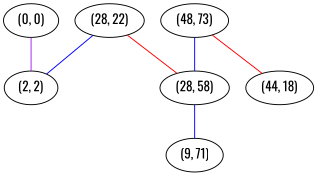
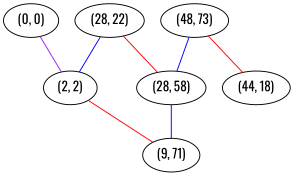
none -> (121, 121)
